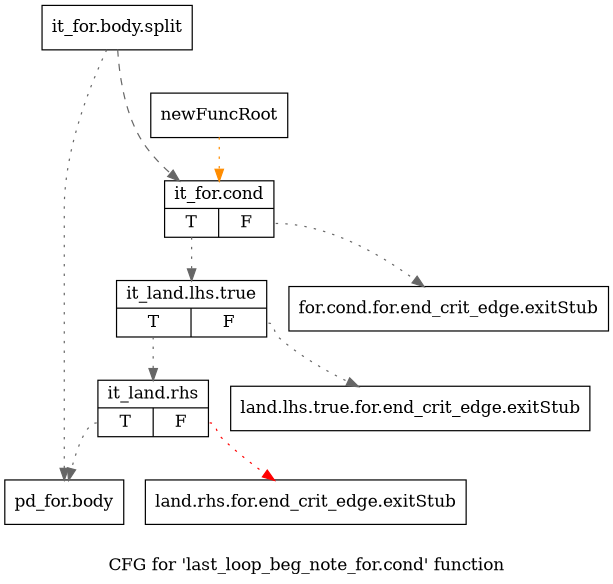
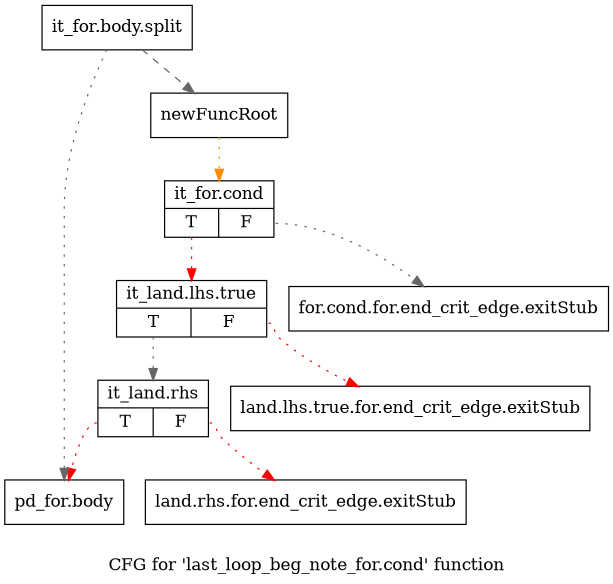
(131, 117) -> (164, 68)
(192, 253) -> (192, 253)
(304, 357) -> (304, 357)
(80, 443) -> (80, 443)
